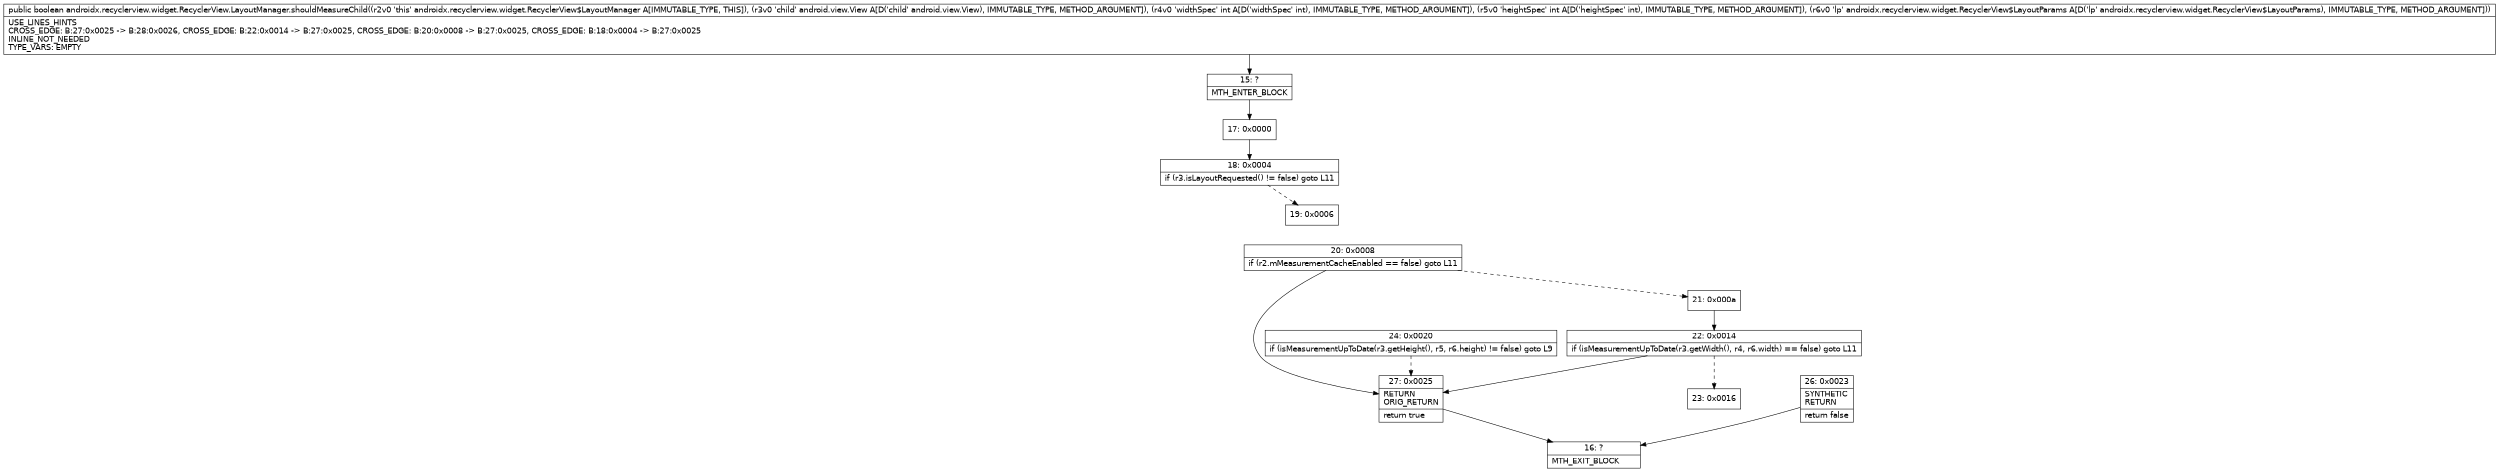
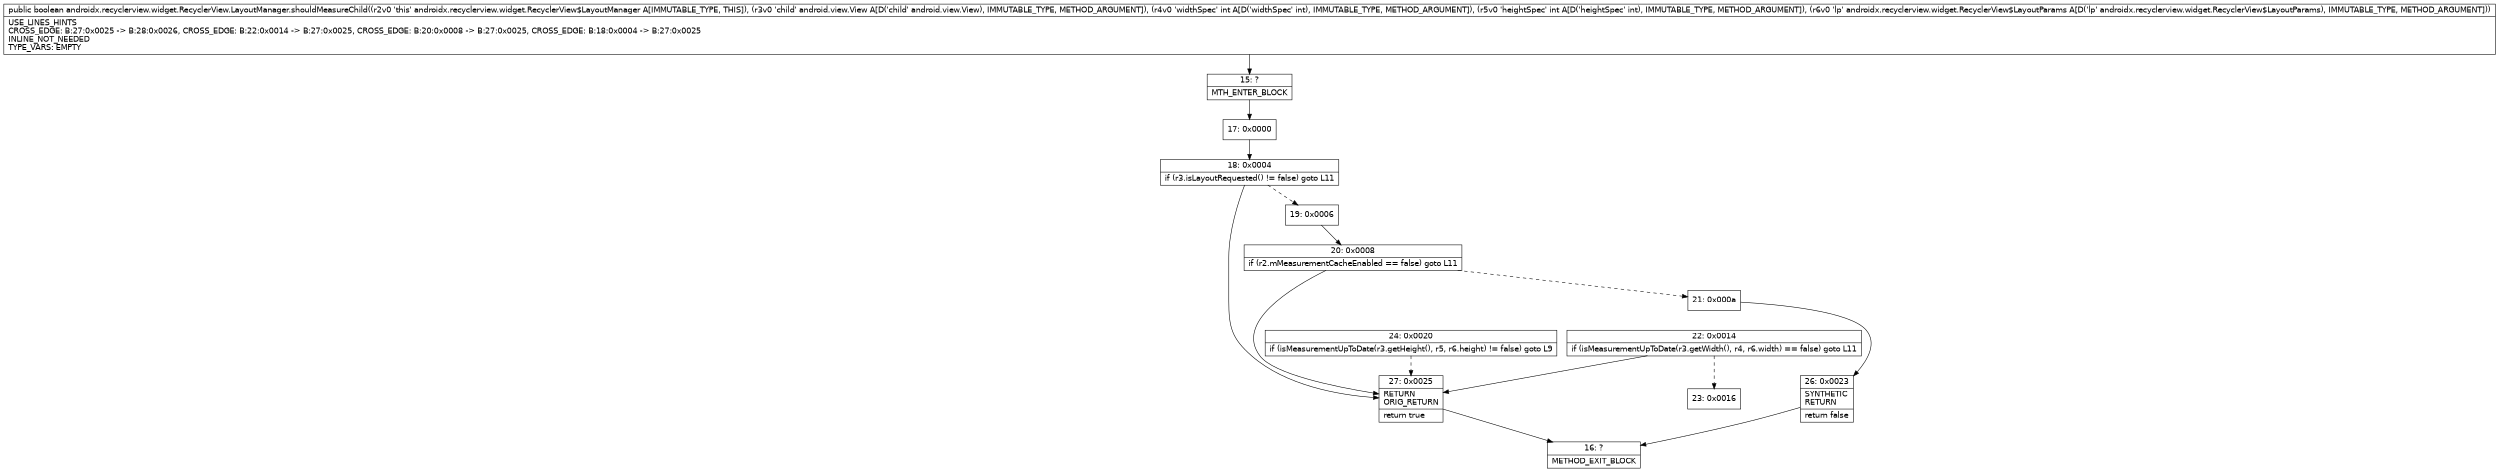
none -> (1329, 233)
(1714, 318) -> (1828, 313)
none -> (1235, 337)
(1586, 461) -> (1594, 461)
